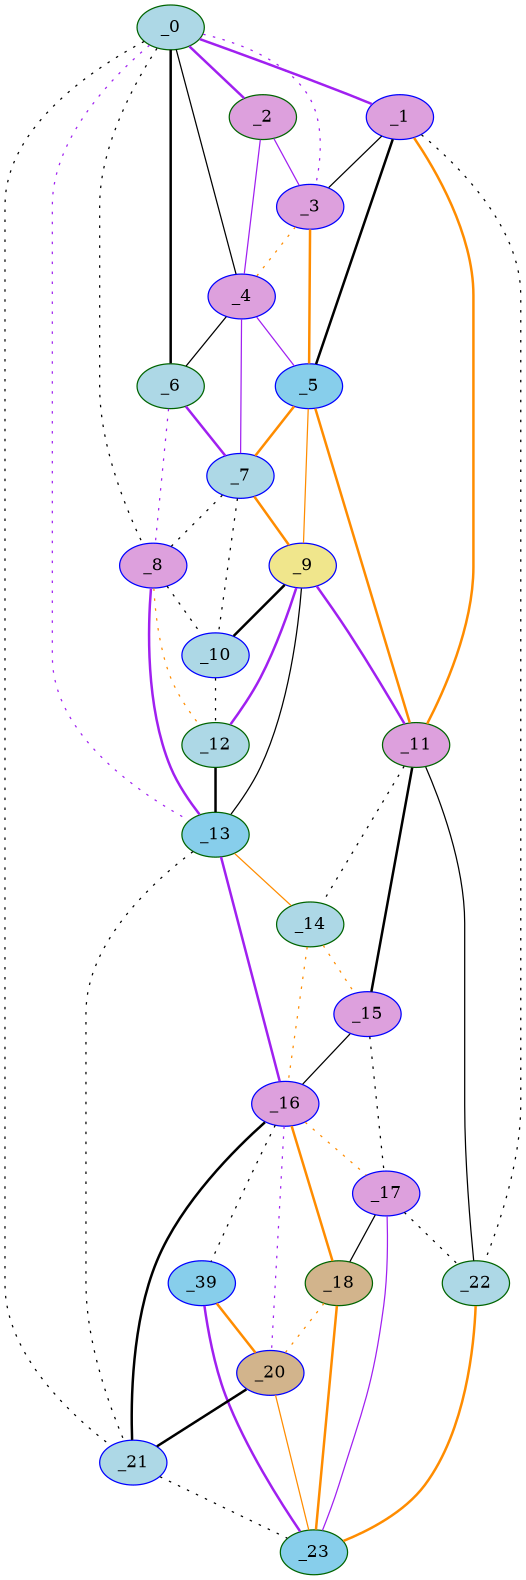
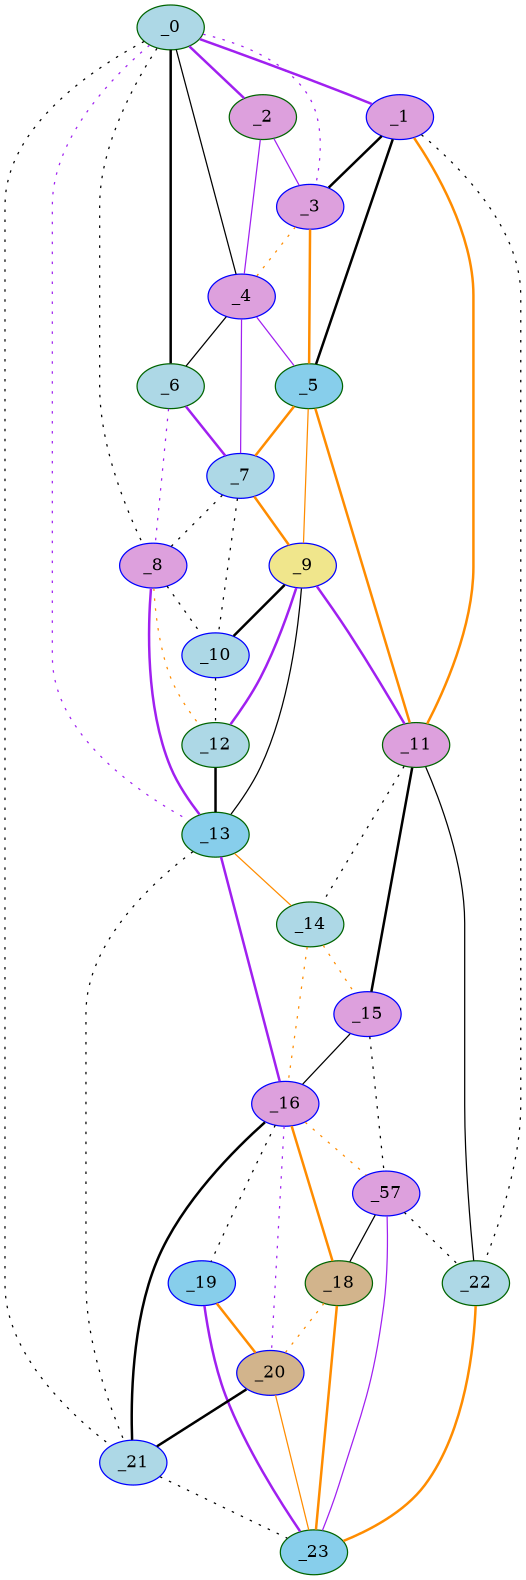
(355, 162) -> (355, 162)
(309, 386) -> (309, 386)
(386, 1194) -> (386, 1194)
(202, 1283) -> (202, 1283)
